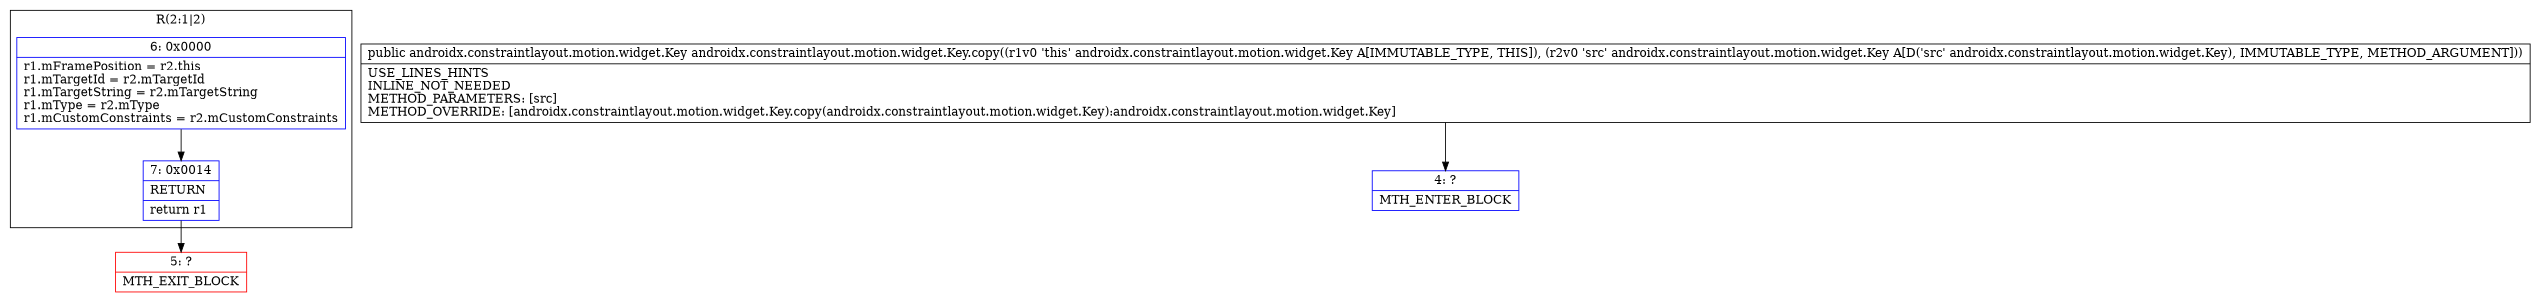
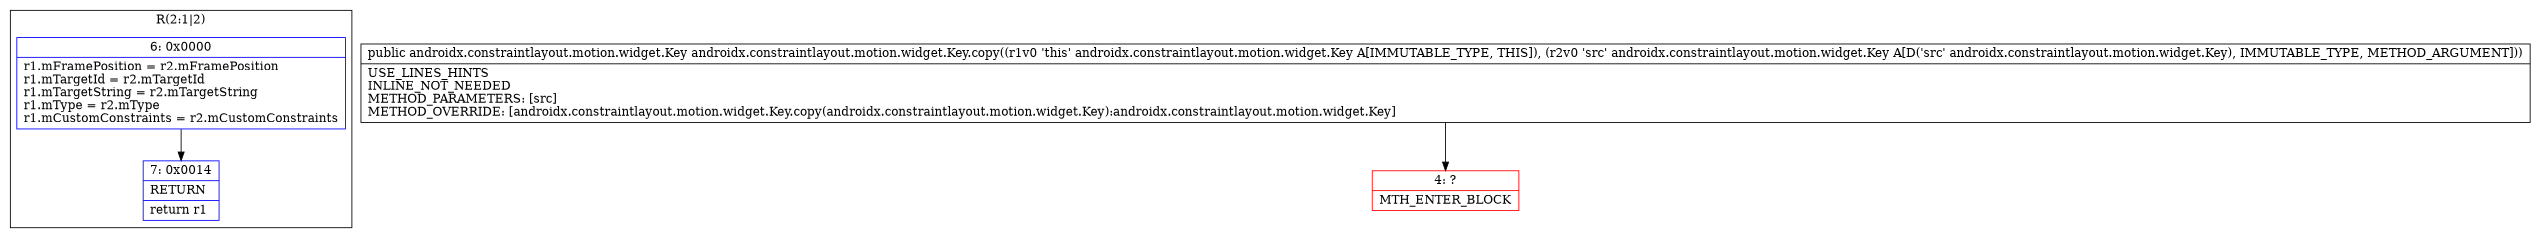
(113, 67) -> (151, 67)
(1446, 191) -> (1446, 191)
(181, 272) -> none
